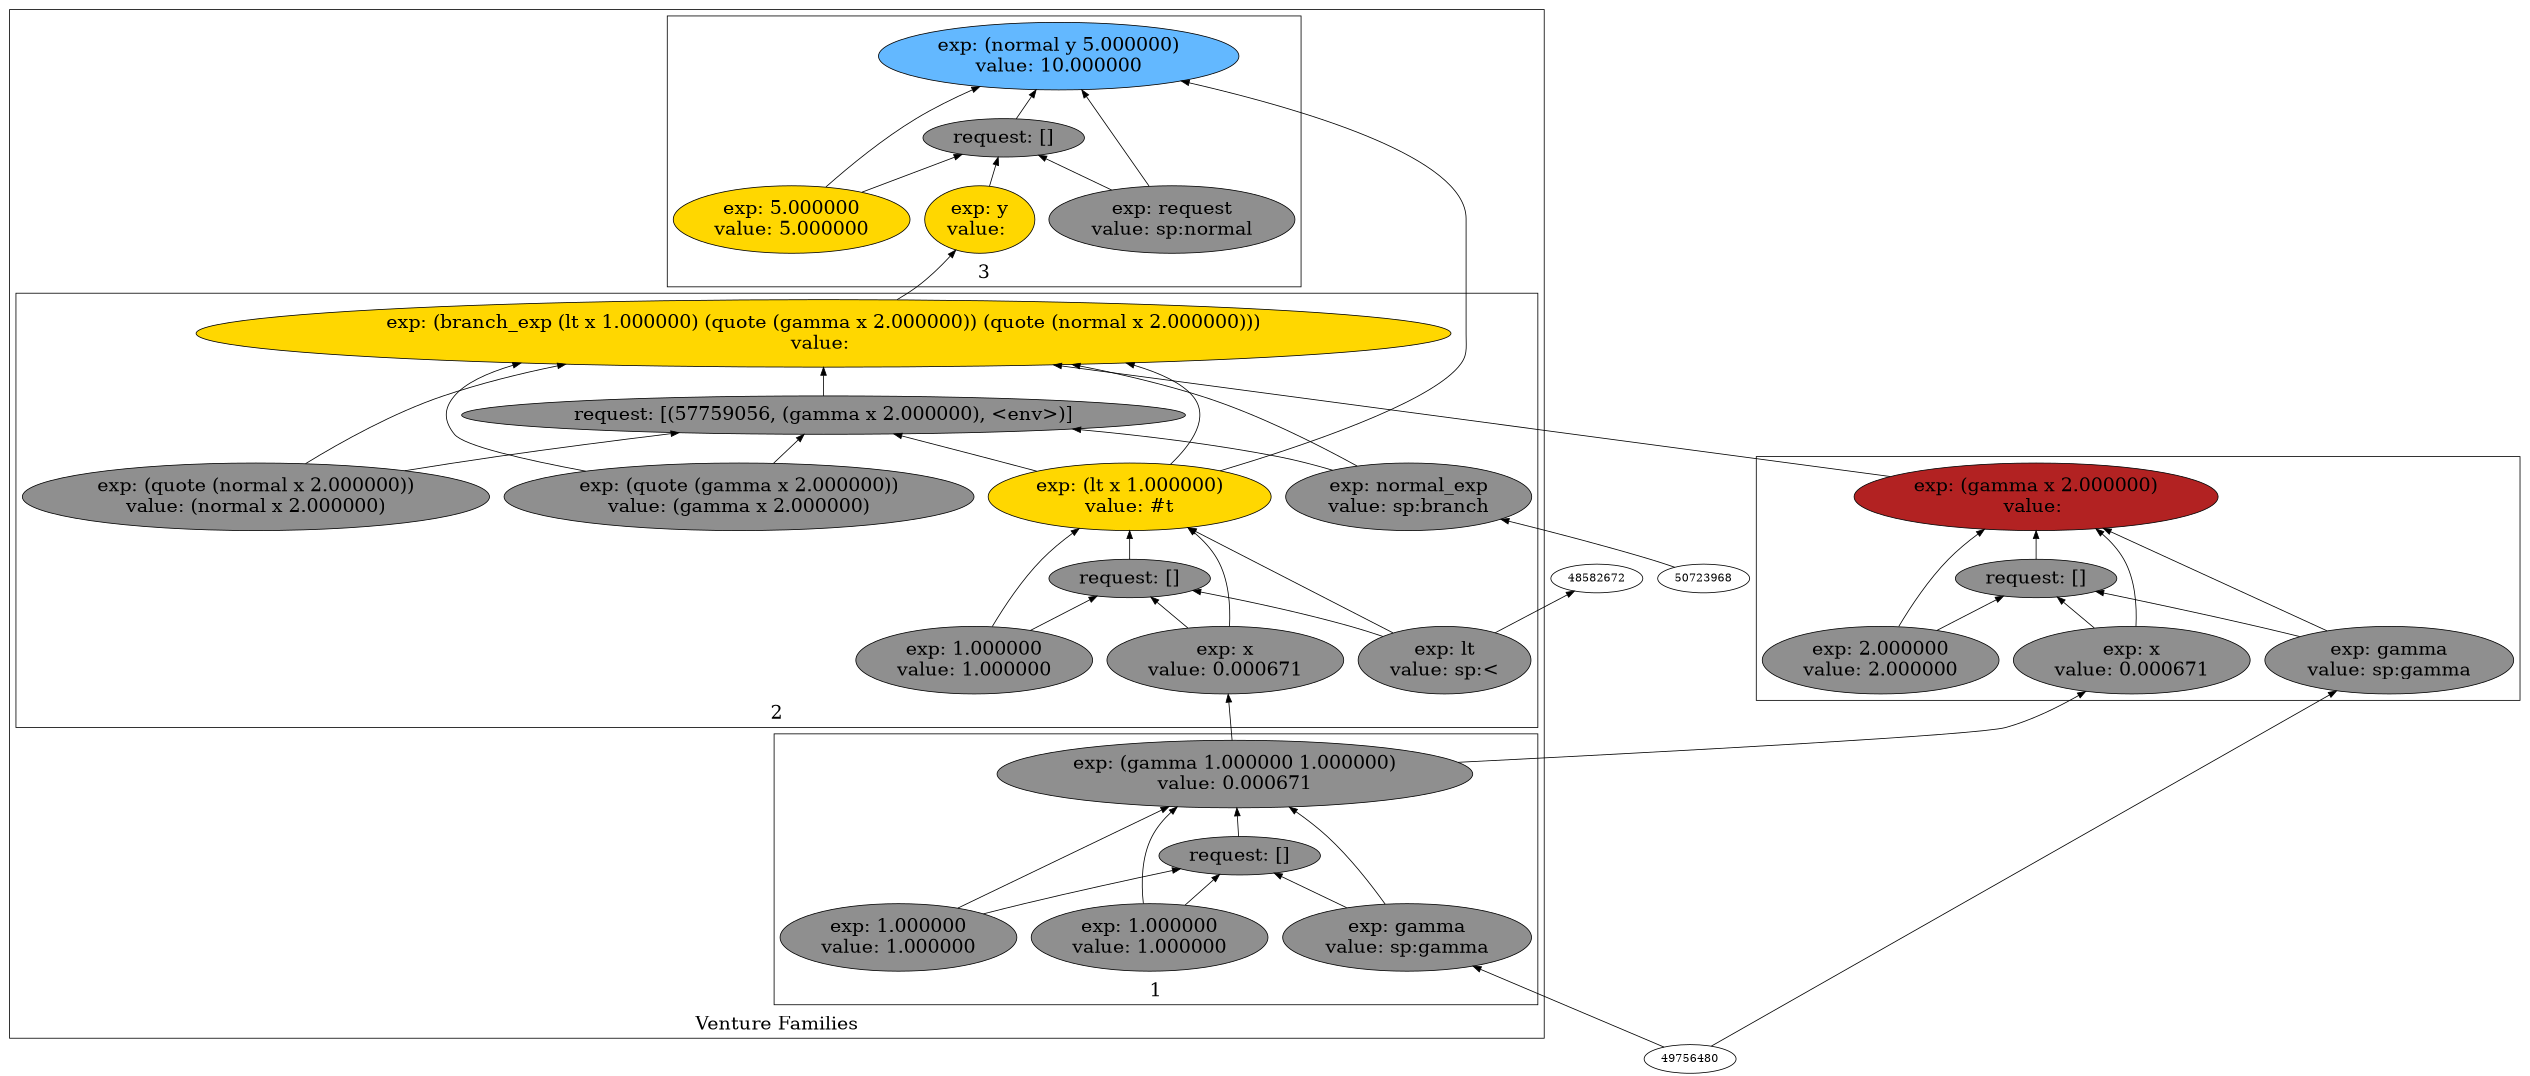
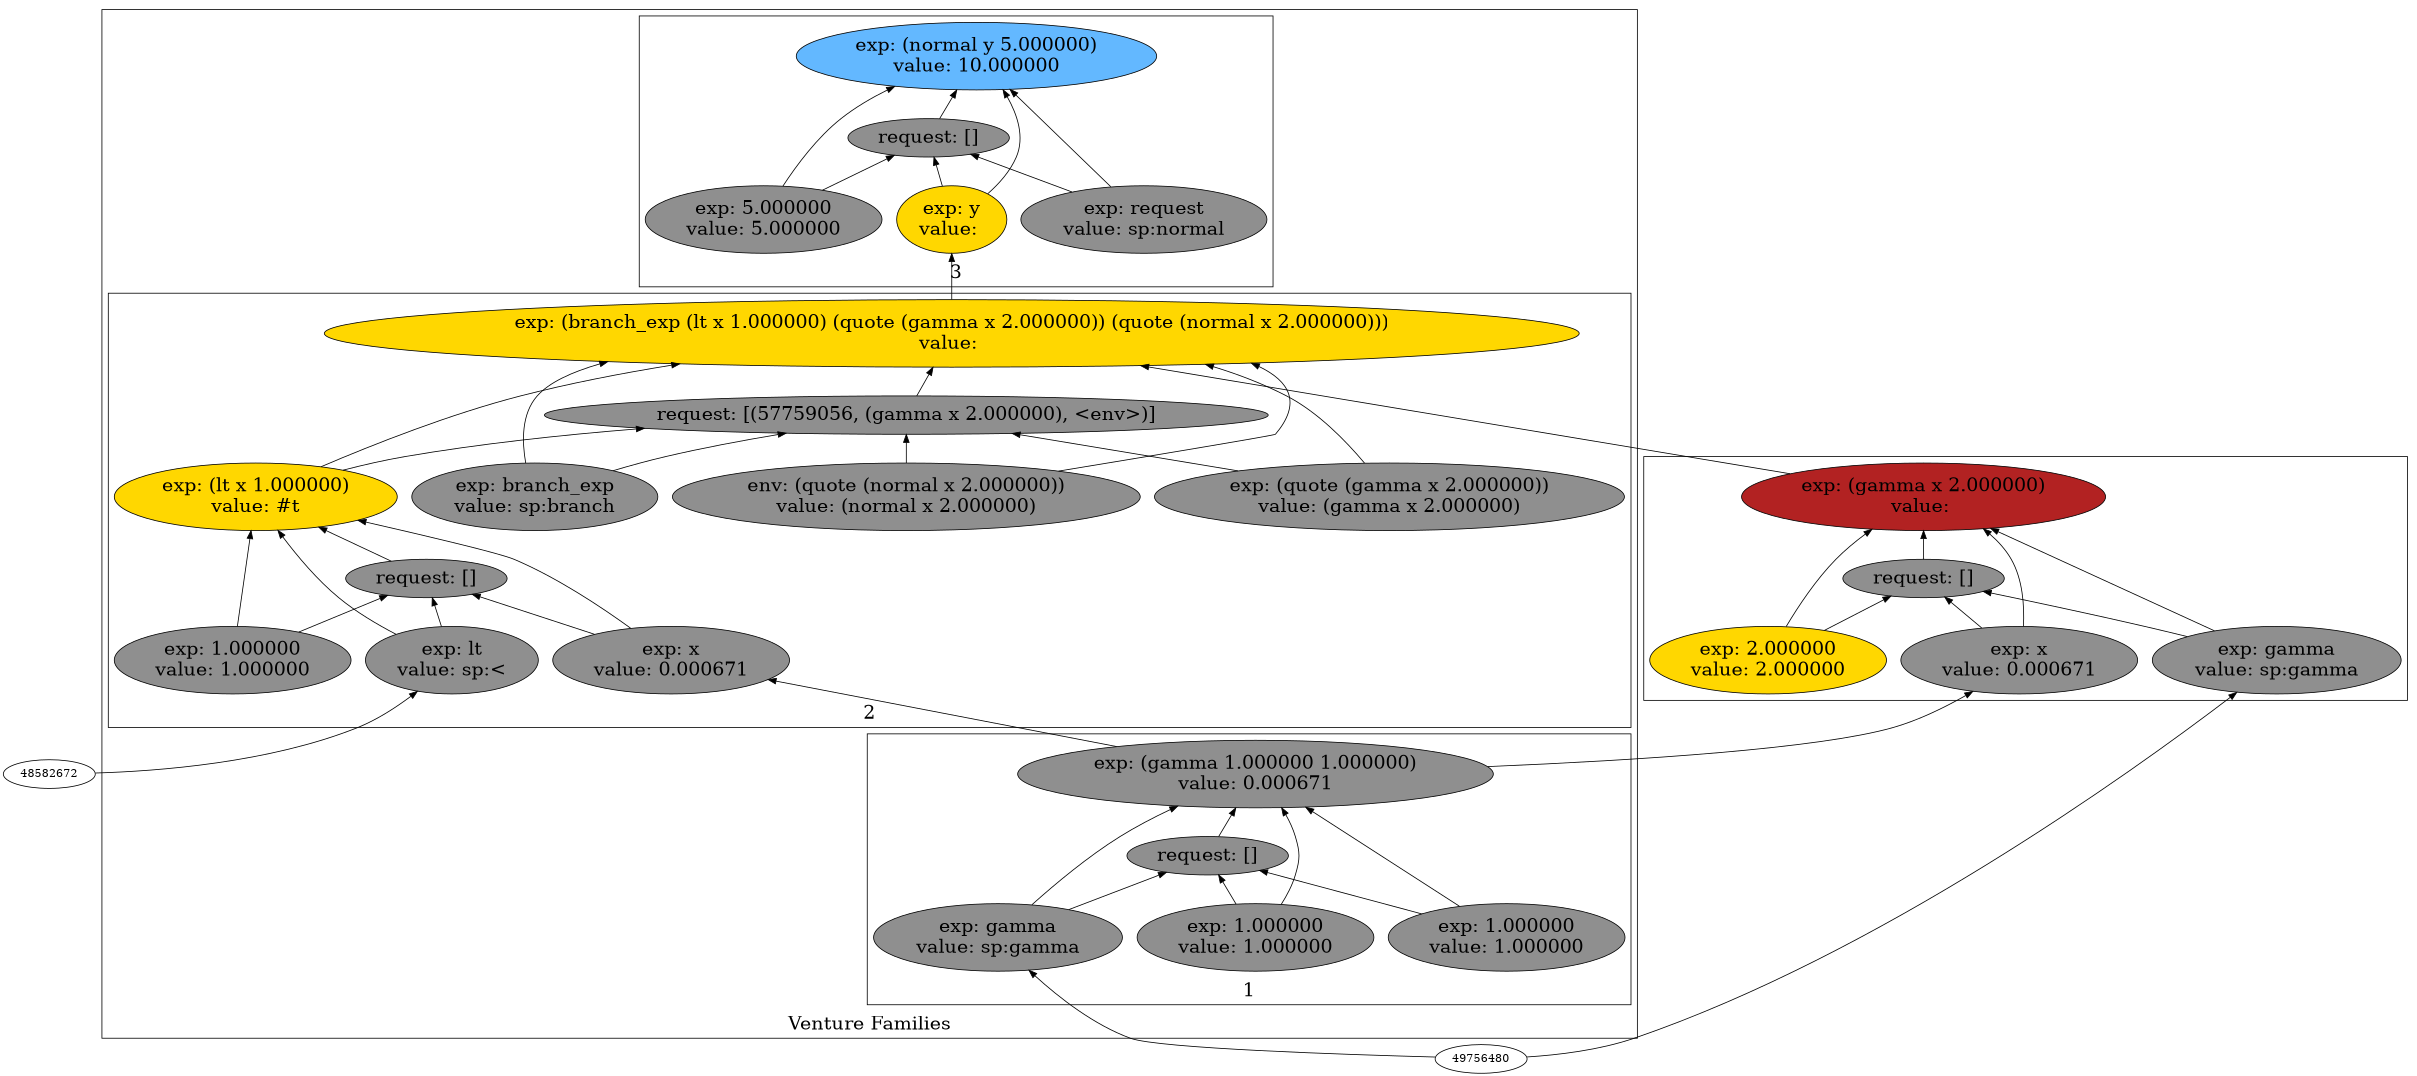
(792, 220) -> (764, 220)
(1466, 264) -> (1019, 149)
(256, 497) -> (906, 497)
(1409, 497) -> (535, 497)
(1704, 578) -> none
(1531, 614) -> (259, 756)
(1881, 660) -> (1768, 660)
